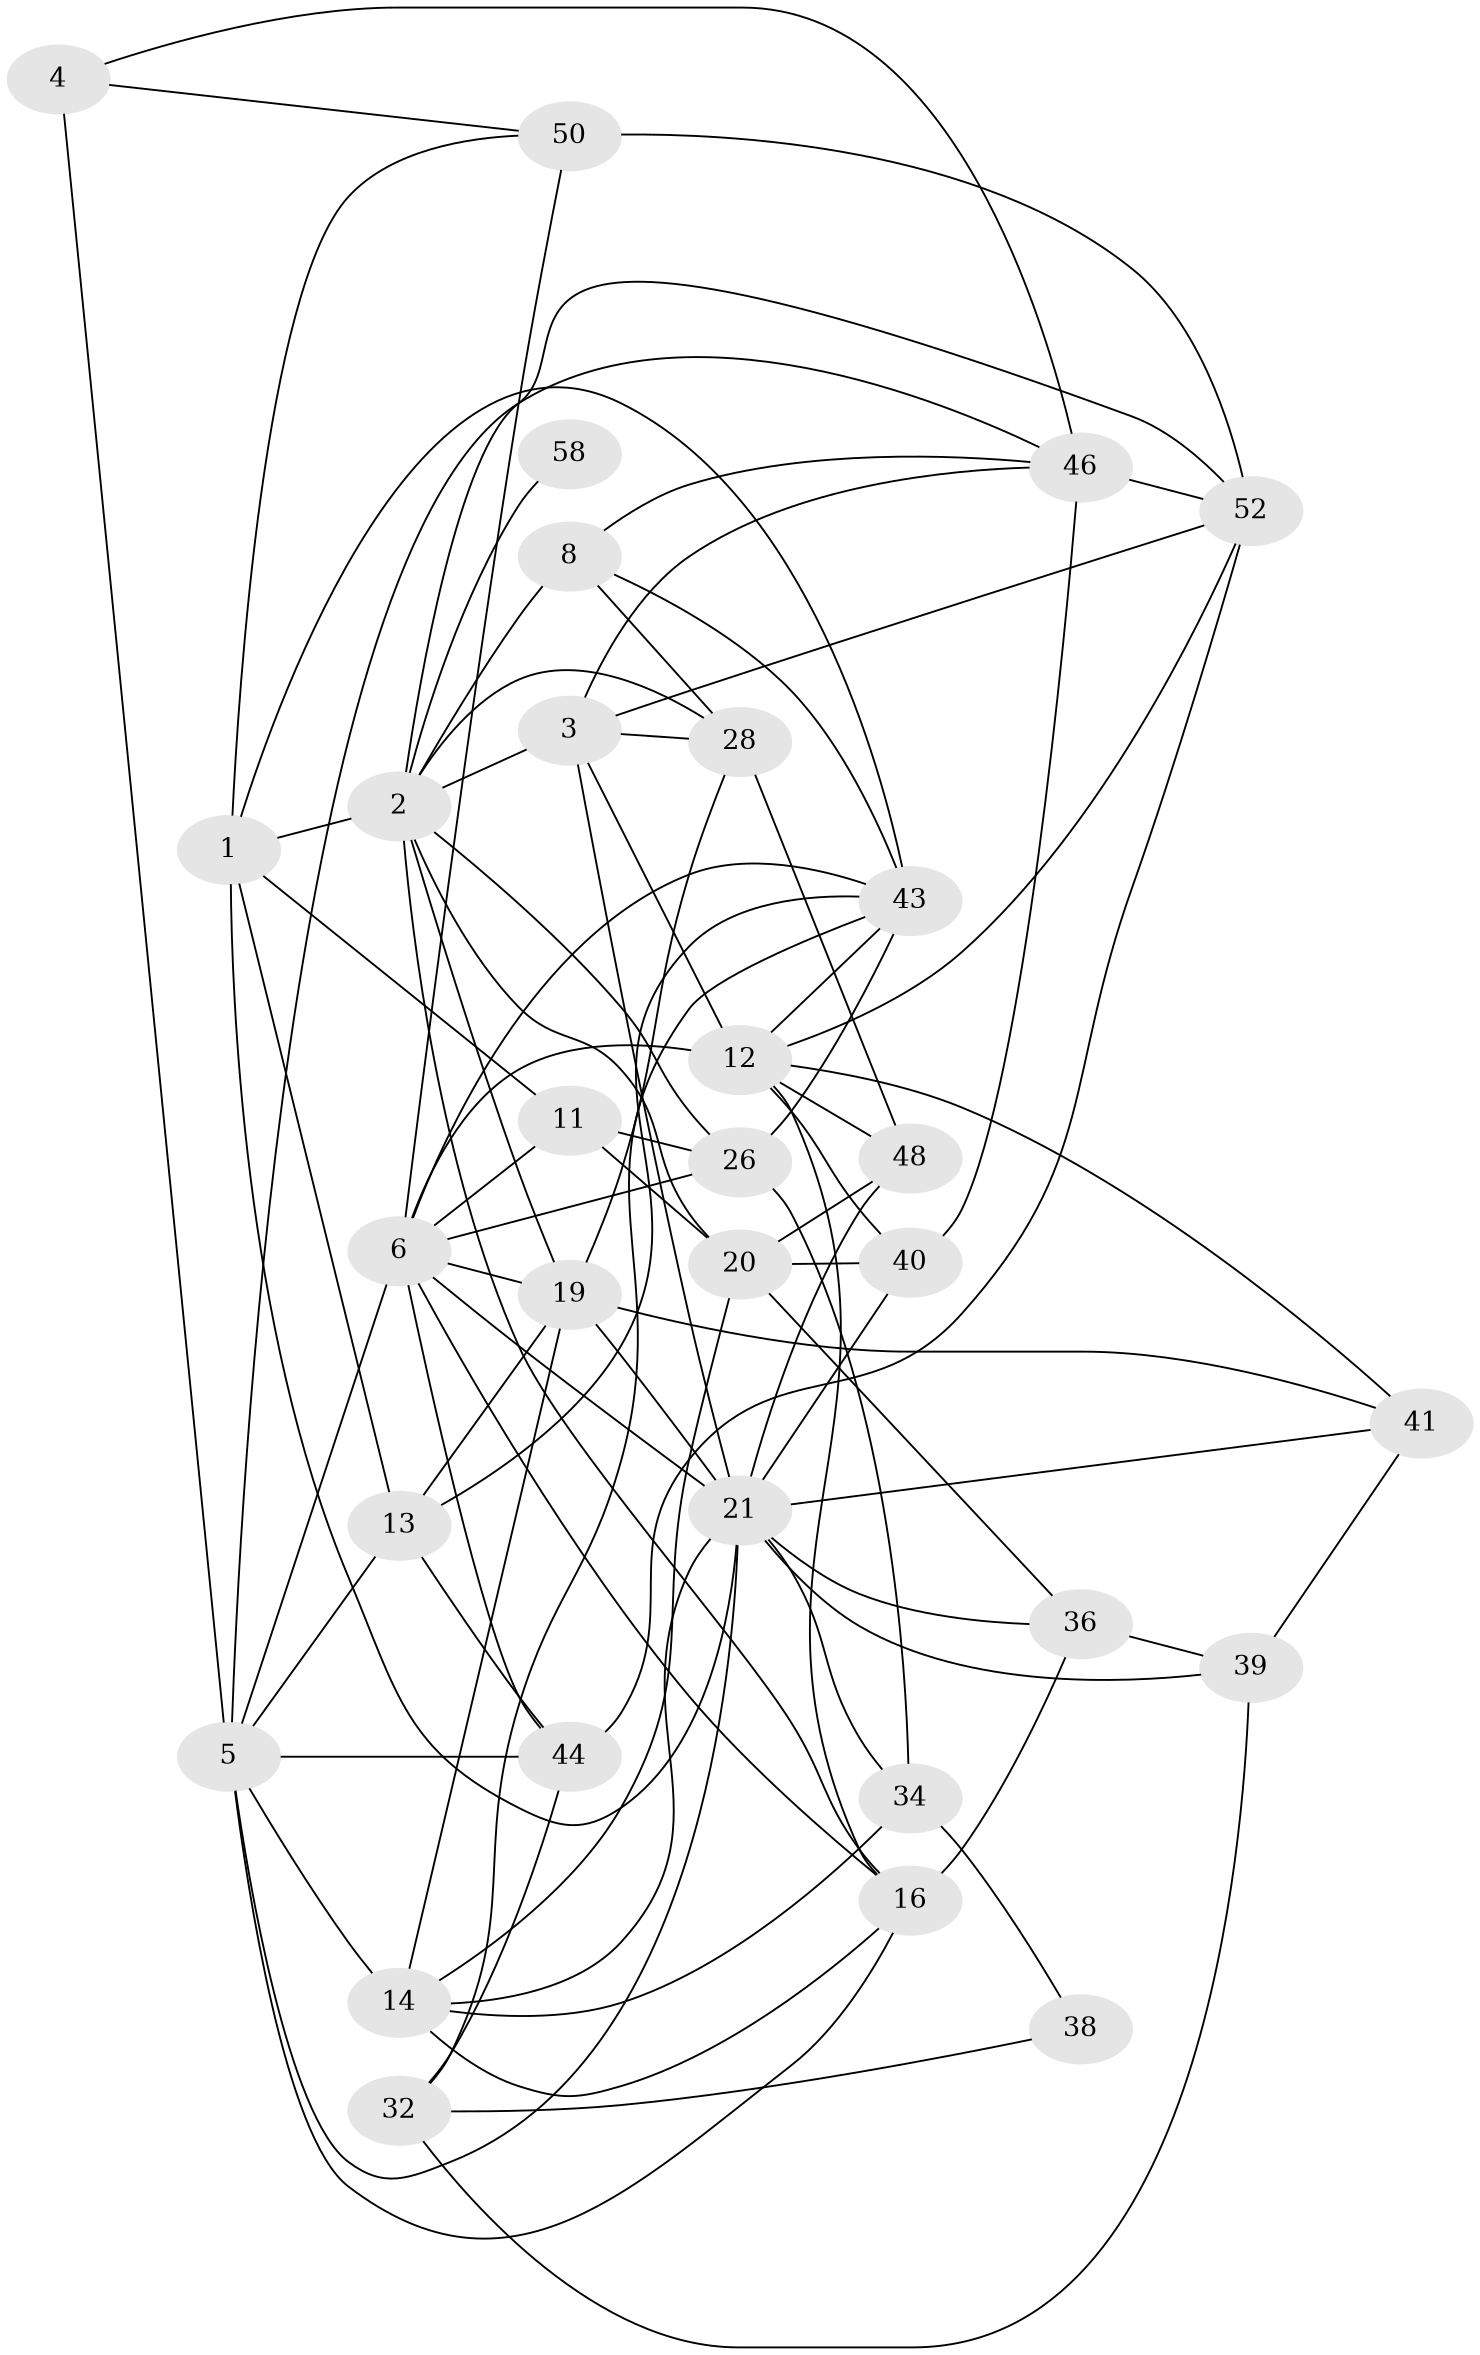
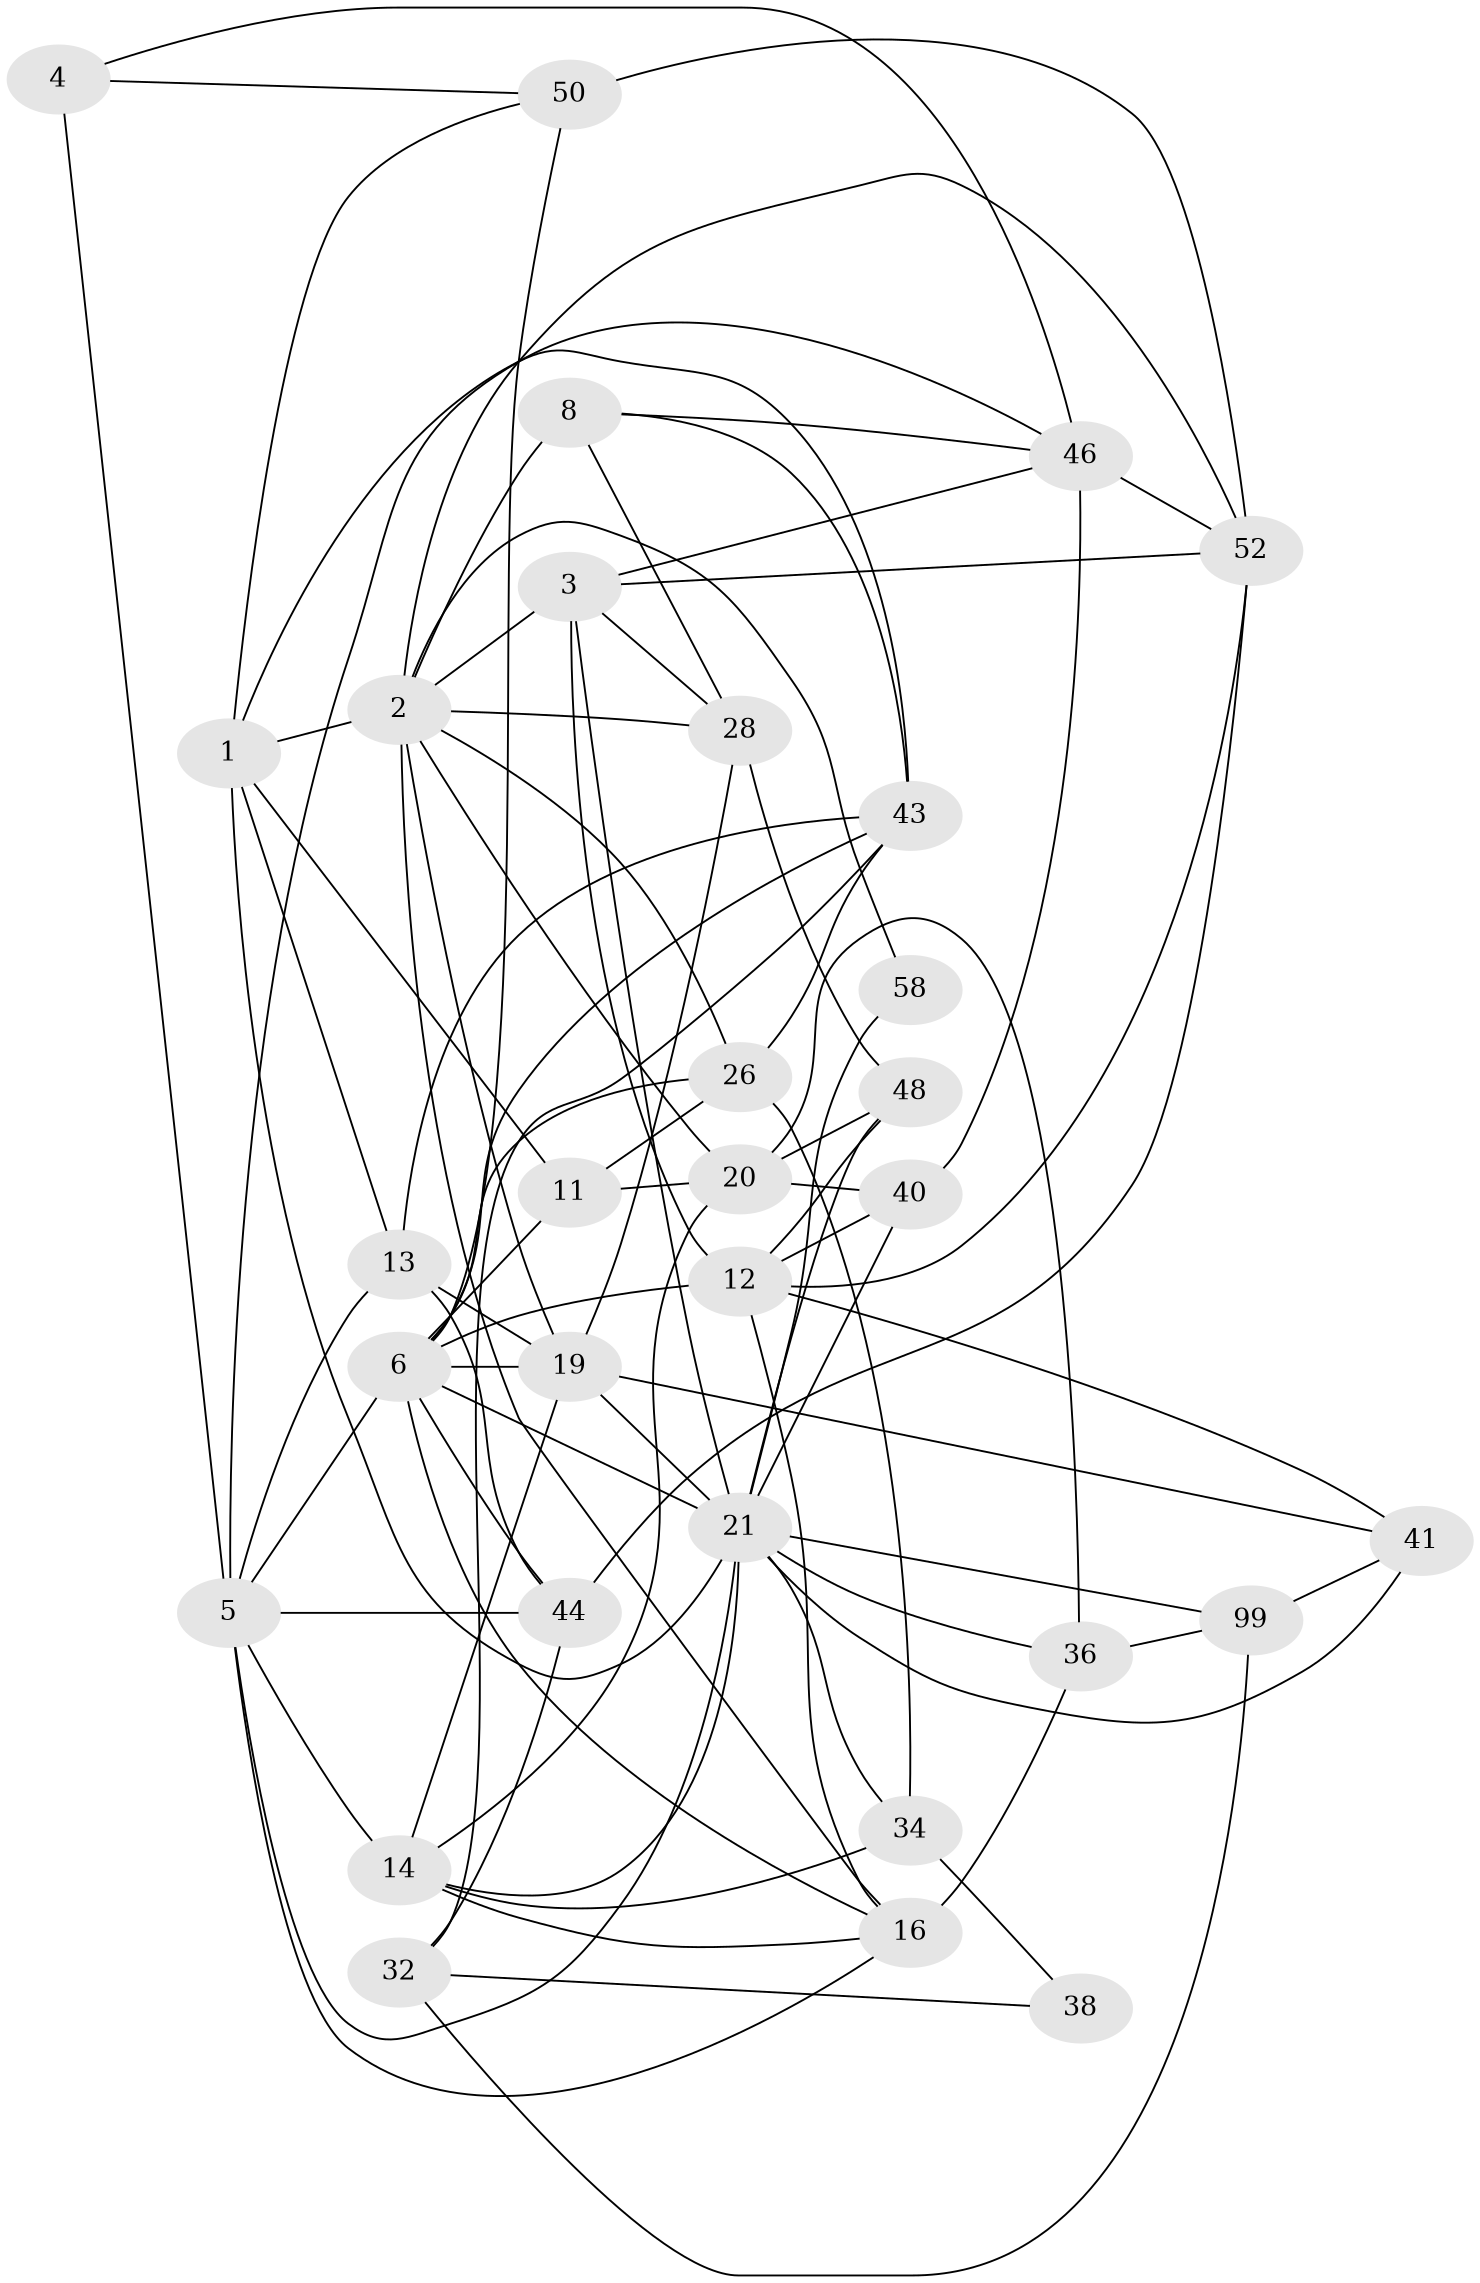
(823, 983) -> none
none -> (806, 1251)
(1251, 1668) -> (1251, 1620)
